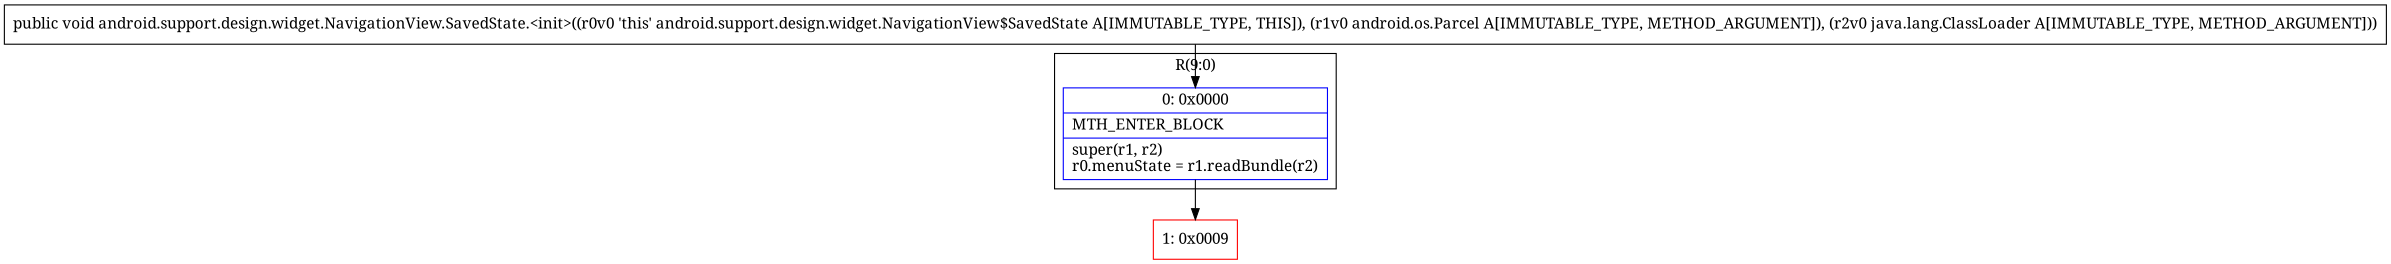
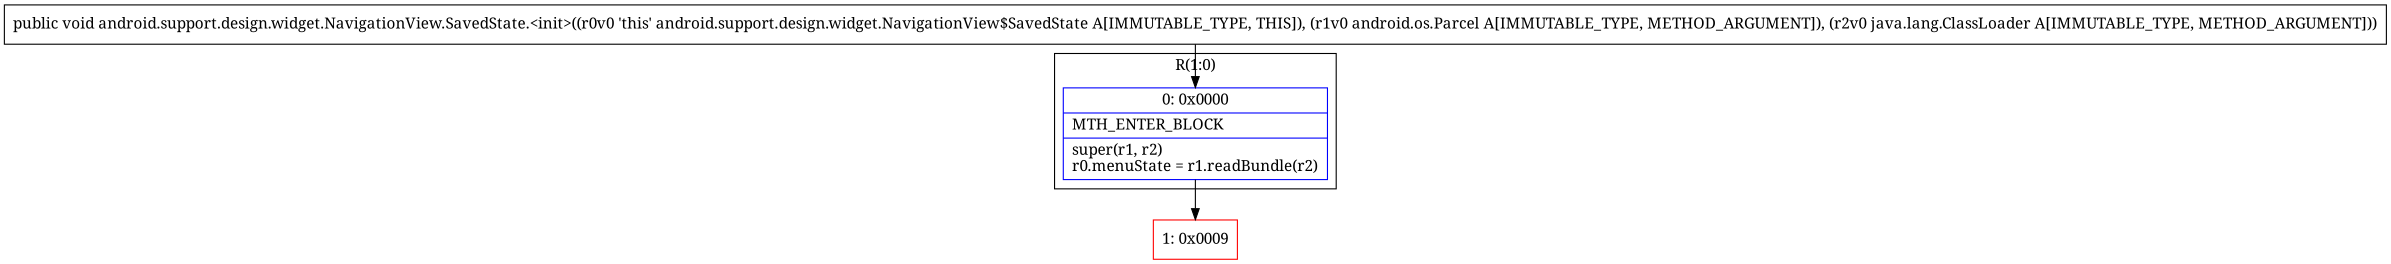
(1195, 66) -> (1195, 66)
